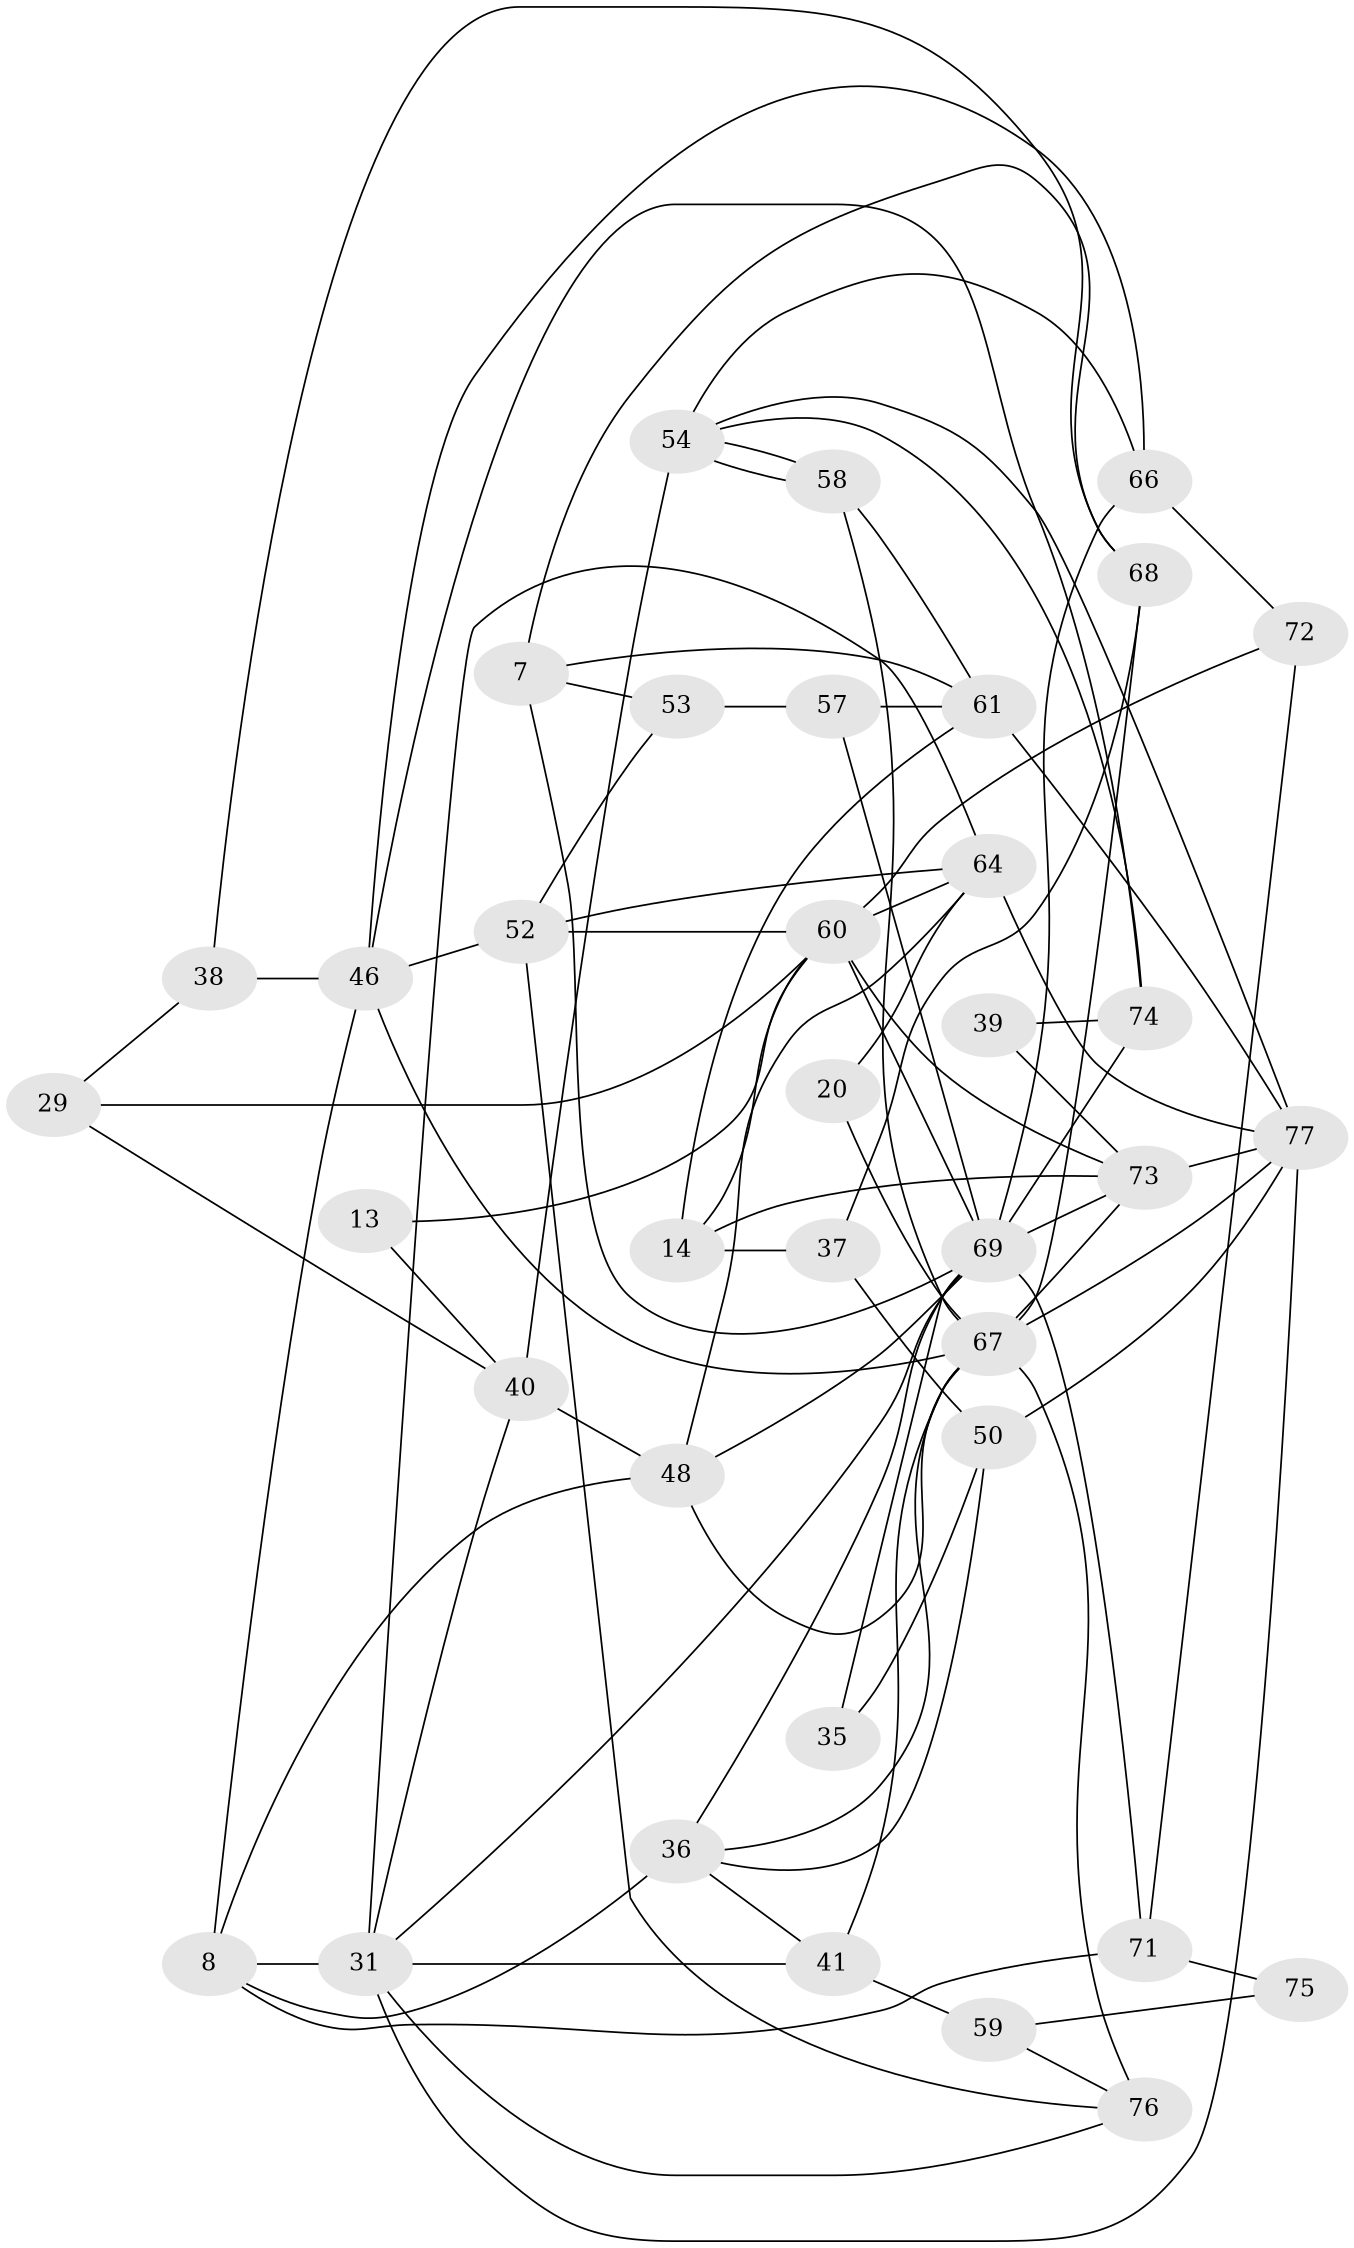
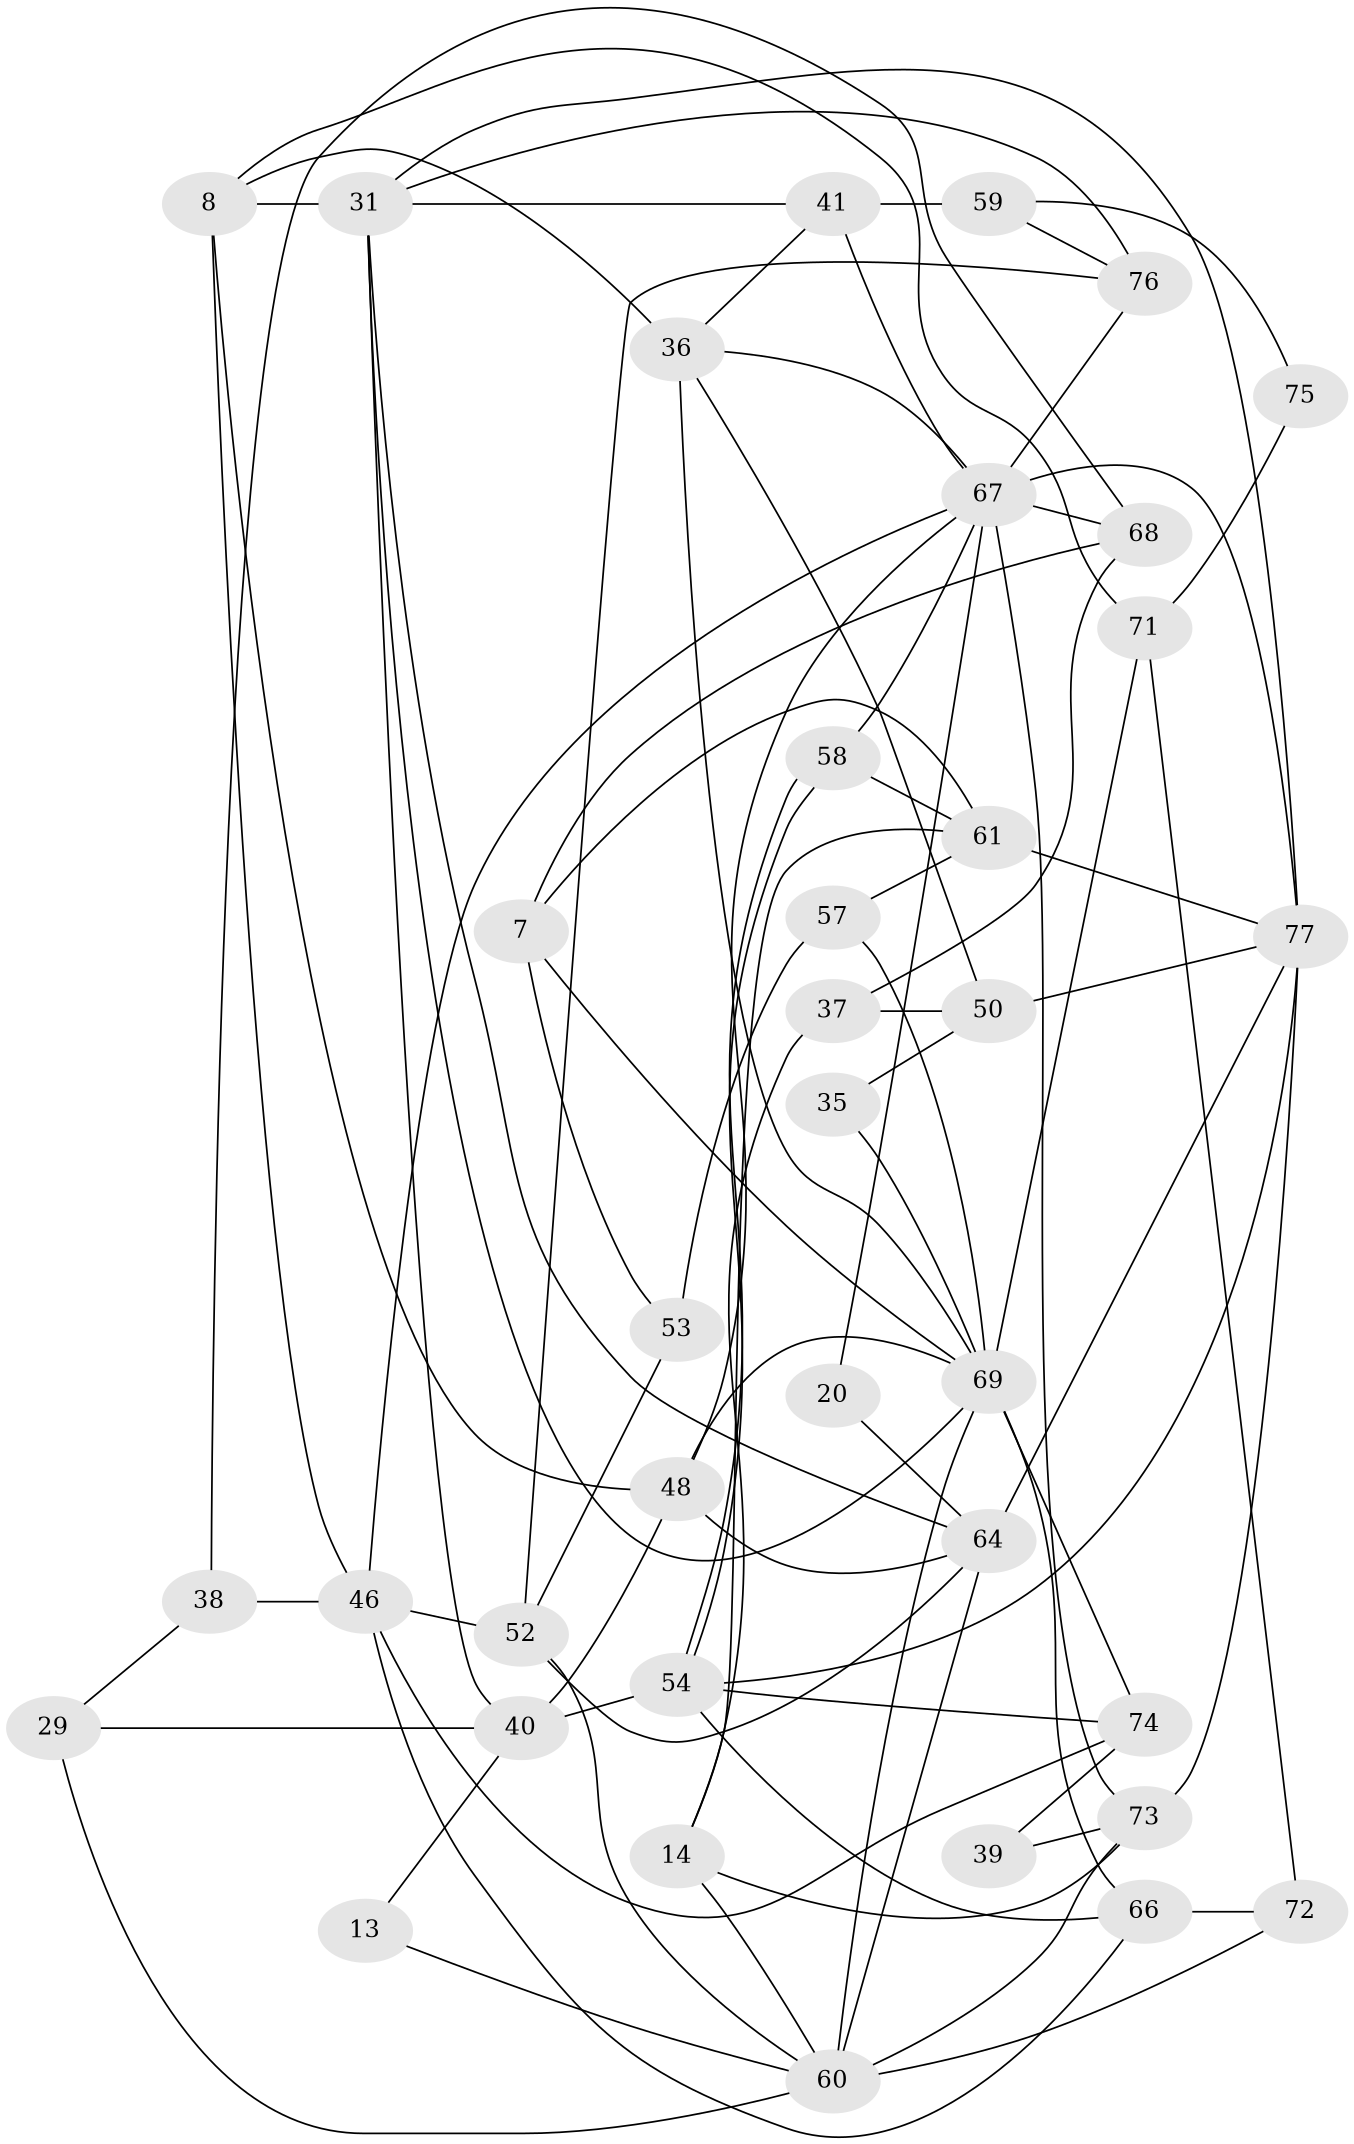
(1069, 1213) -> none
